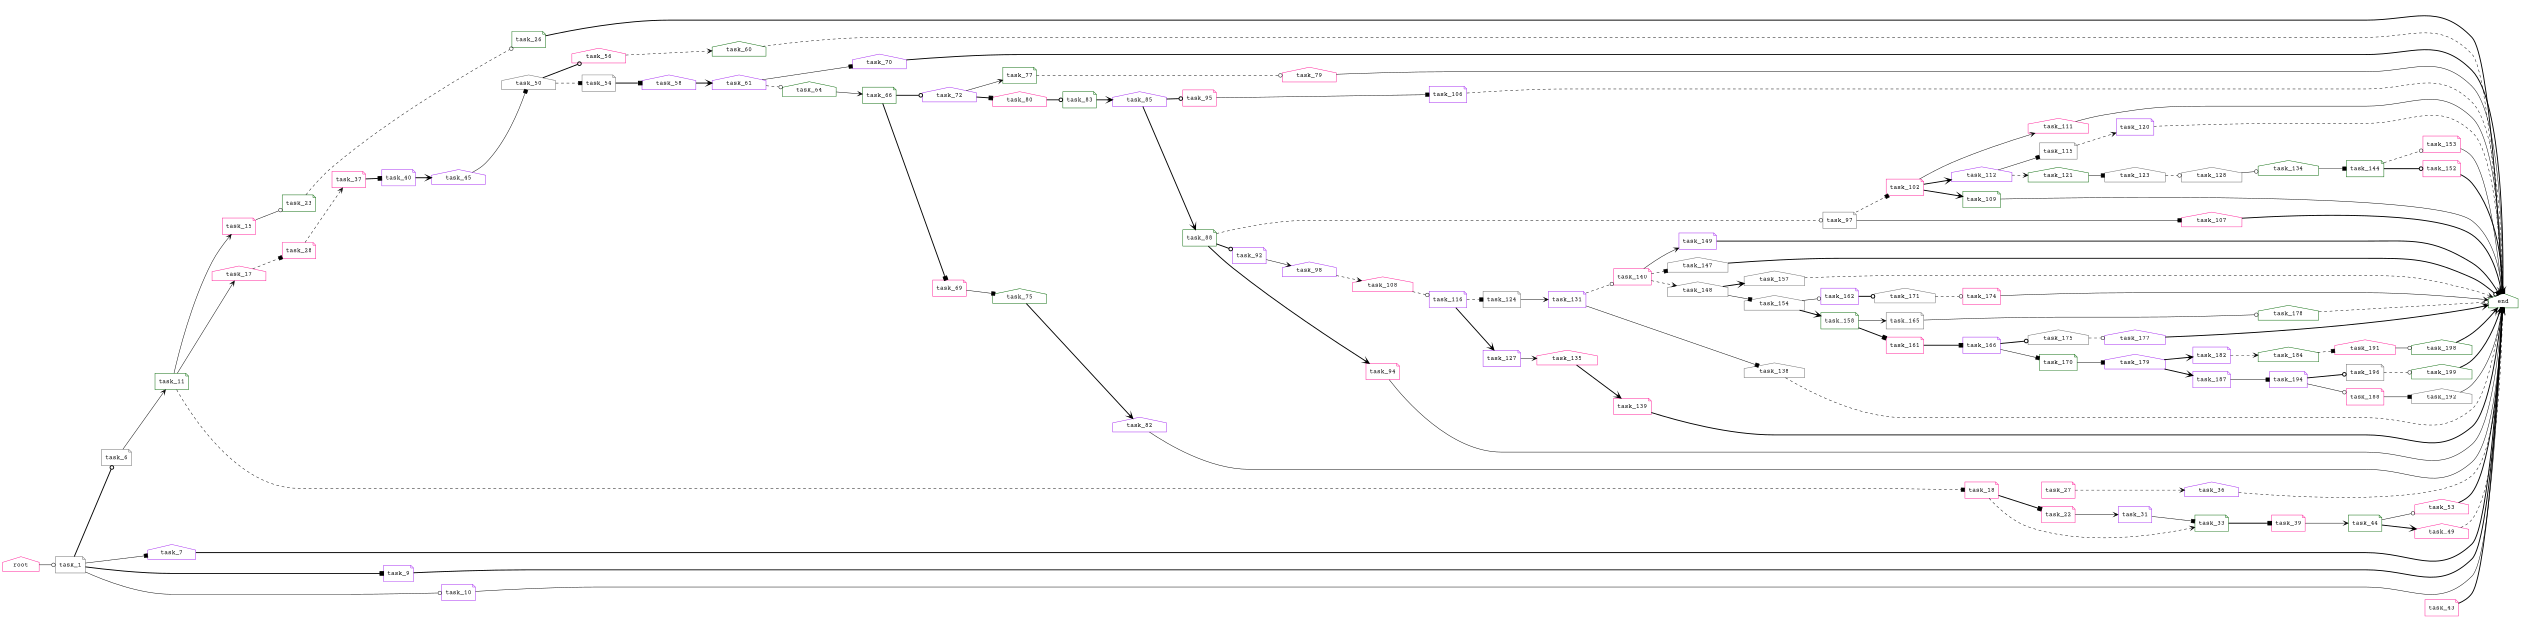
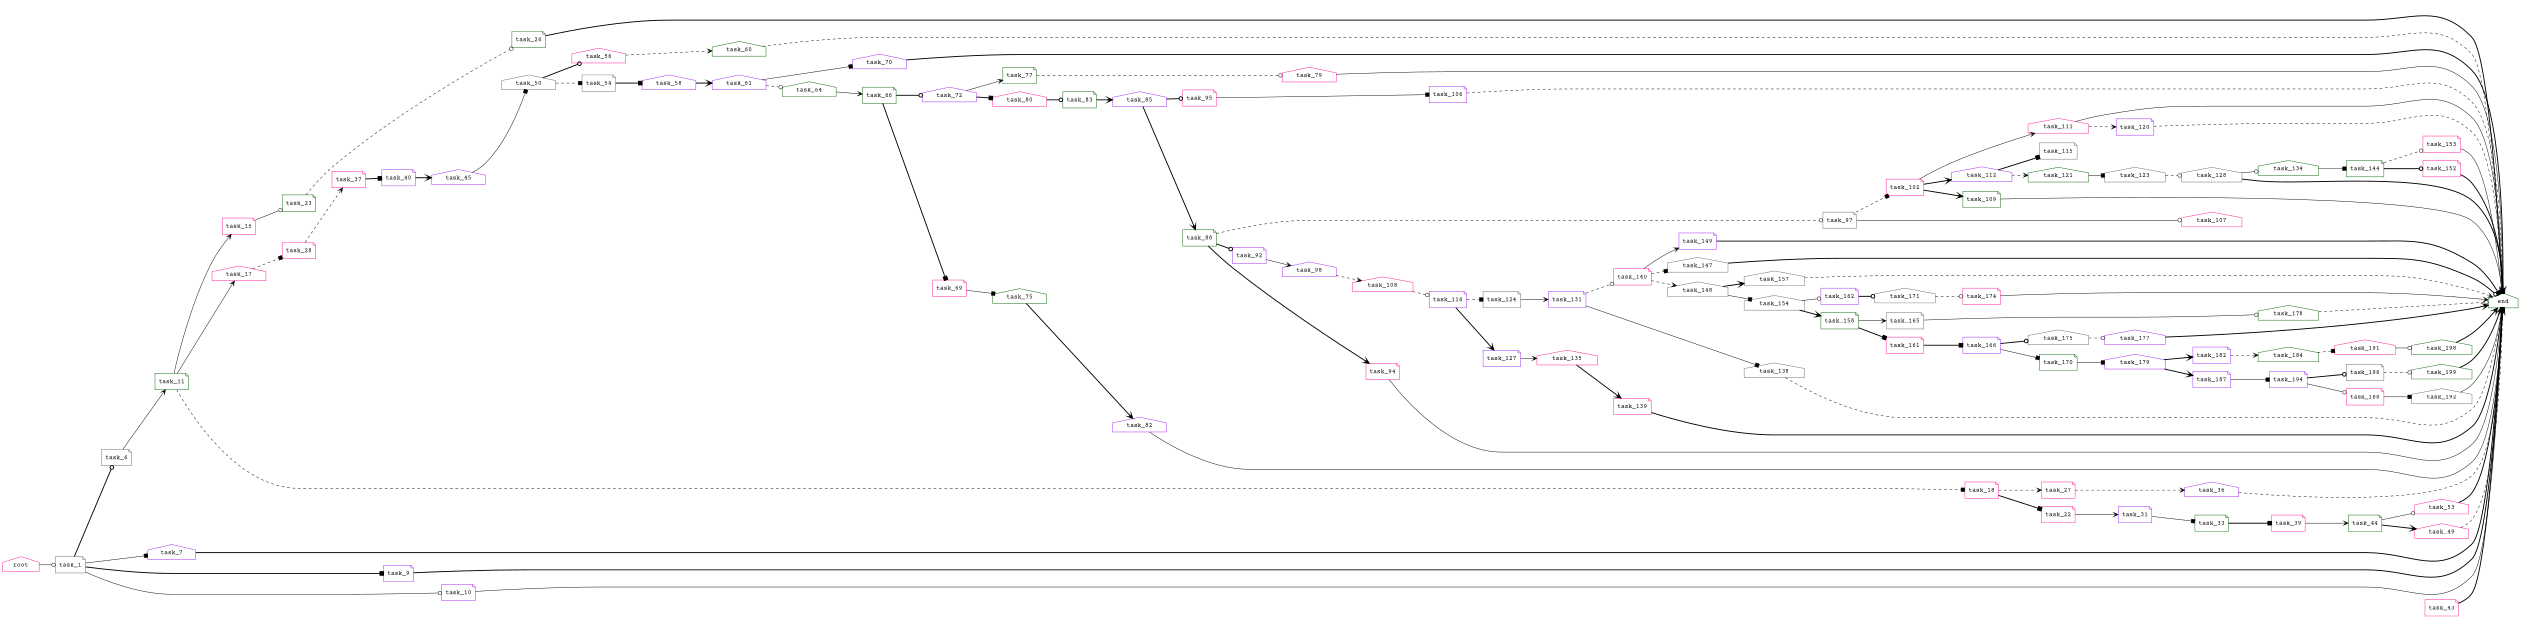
(2094, 140) -> (2100, 127)
(2017, 164) -> (2017, 164)
(2390, 217) -> (2407, 183)
(2017, 220) -> (2017, 220)
(2085, 537) -> (2018, 490)
